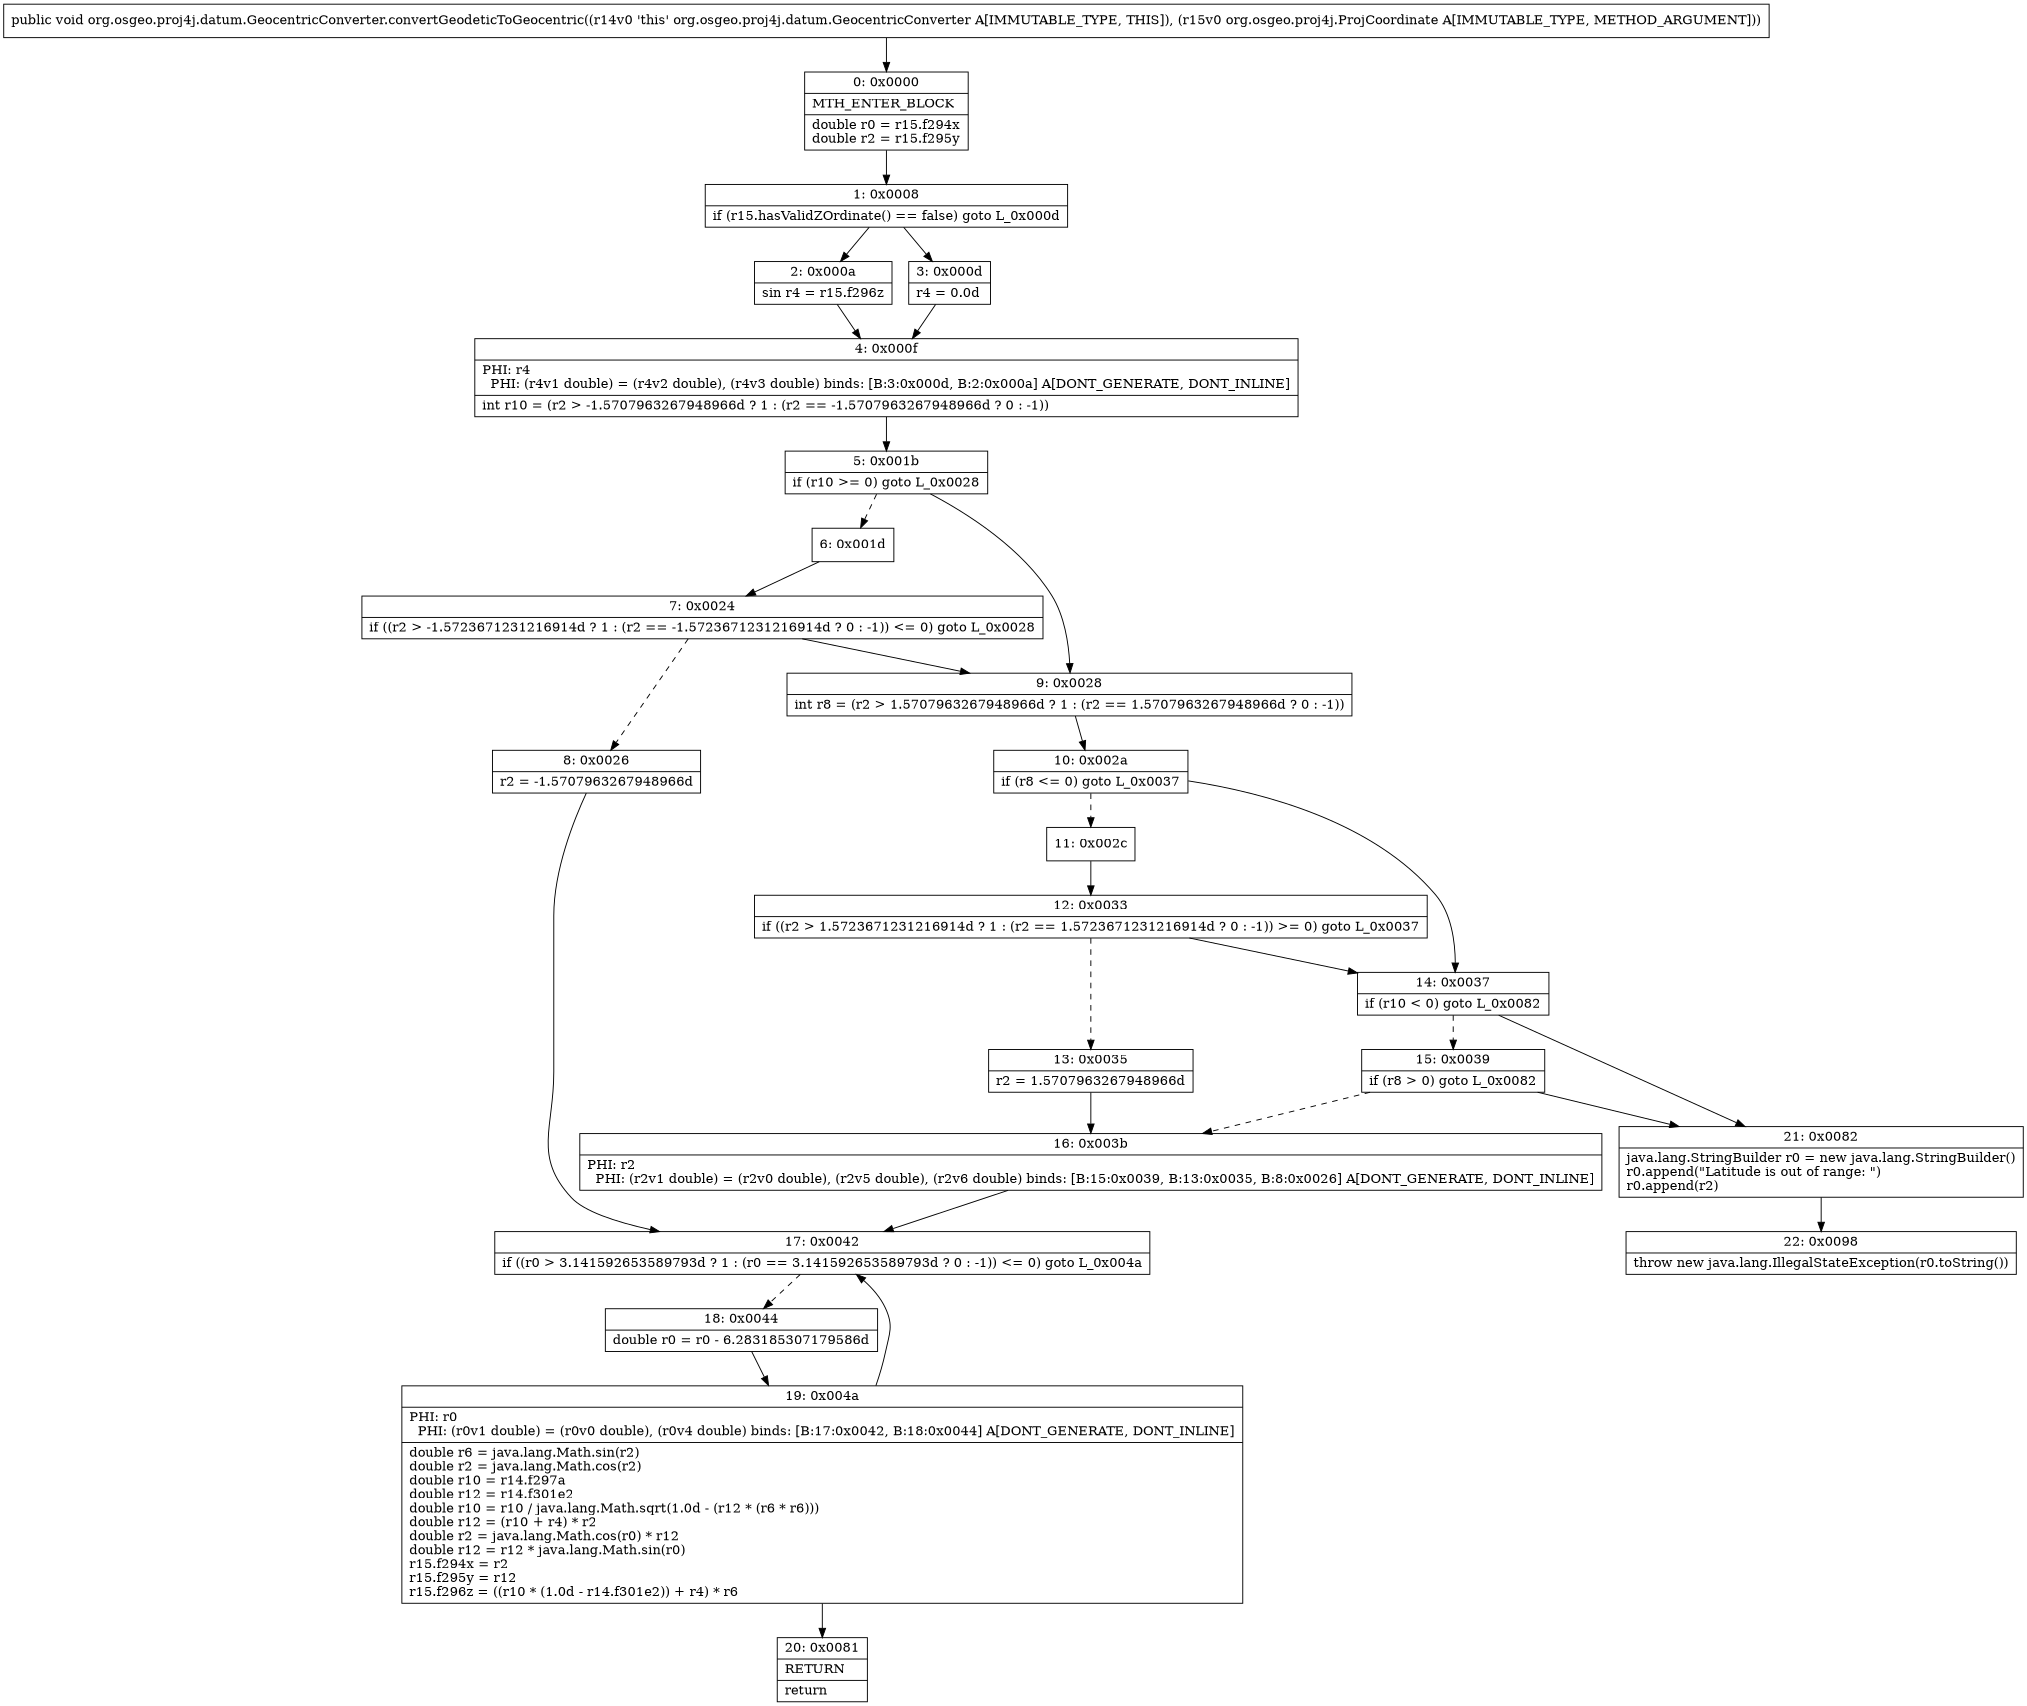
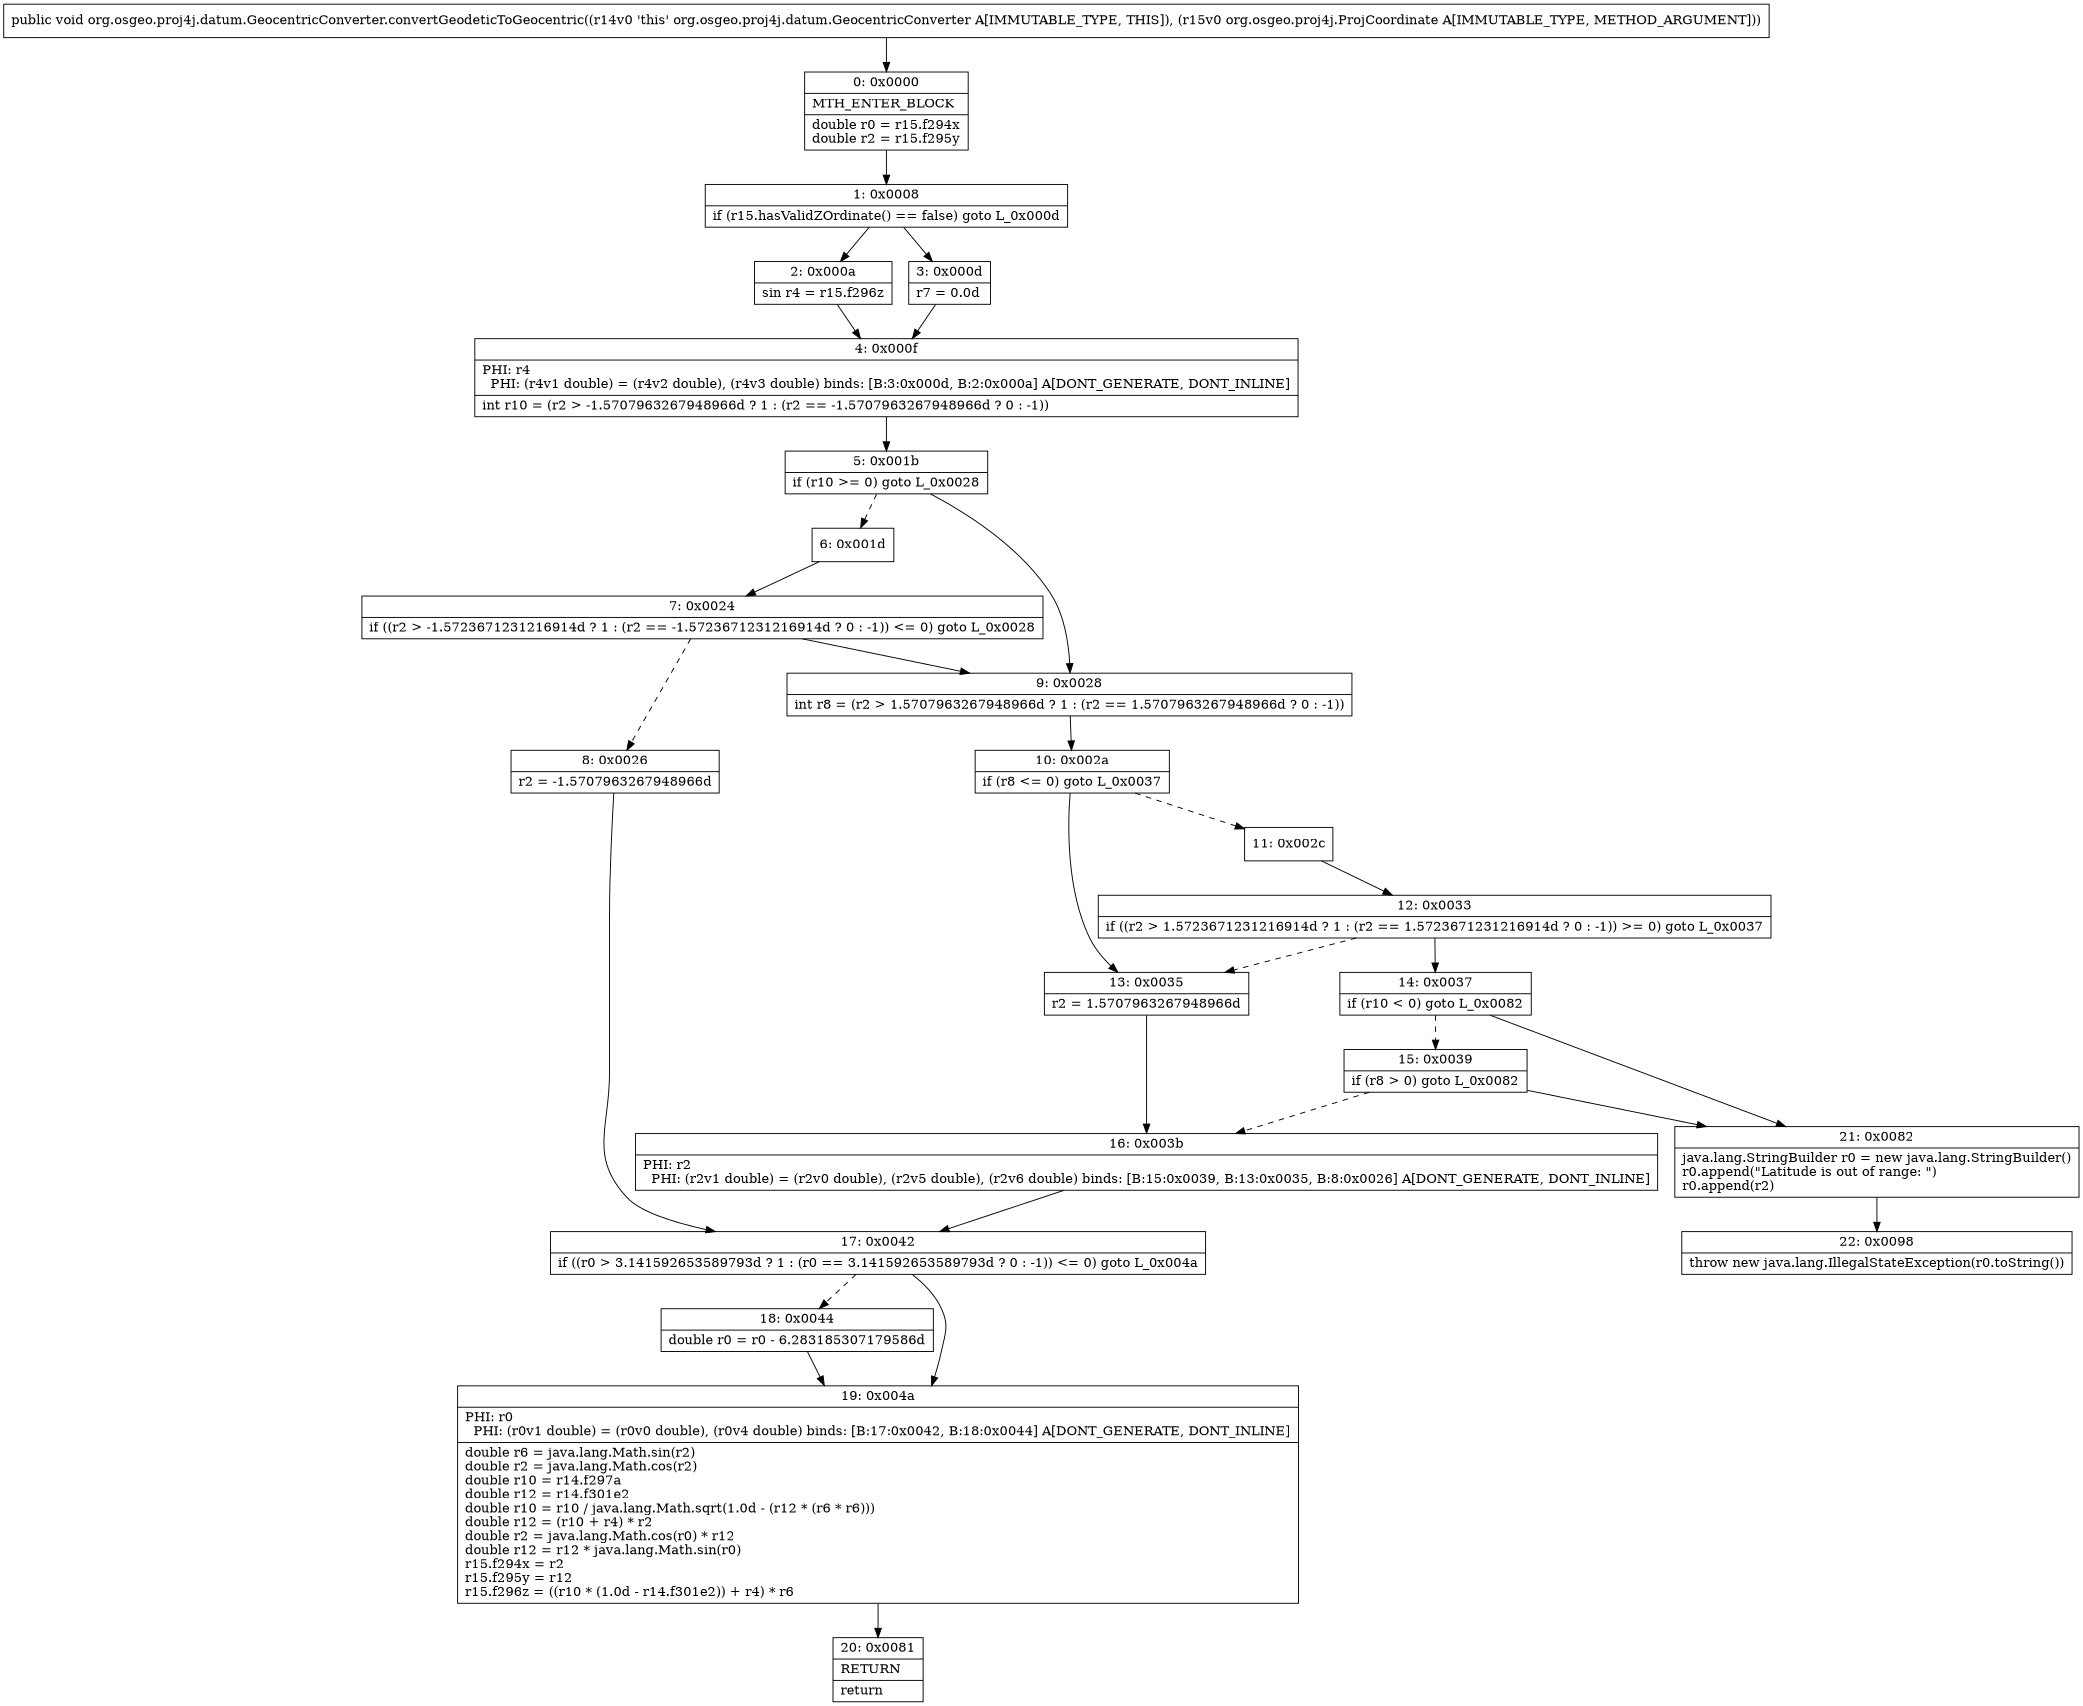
(948, 293) -> (948, 293)
(1355, 832) -> (1073, 884)
(890, 1330) -> (945, 1320)
